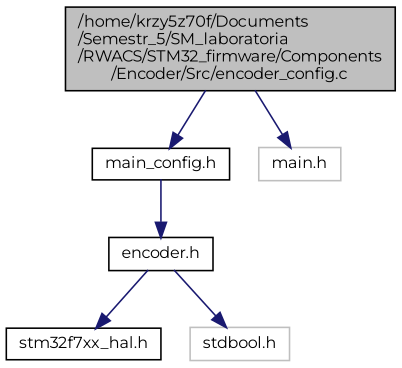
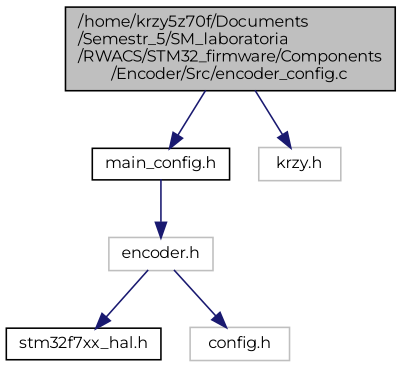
(300, 164) -> (300, 164)
(161, 254) -> (161, 254)
(240, 344) -> (240, 344)
